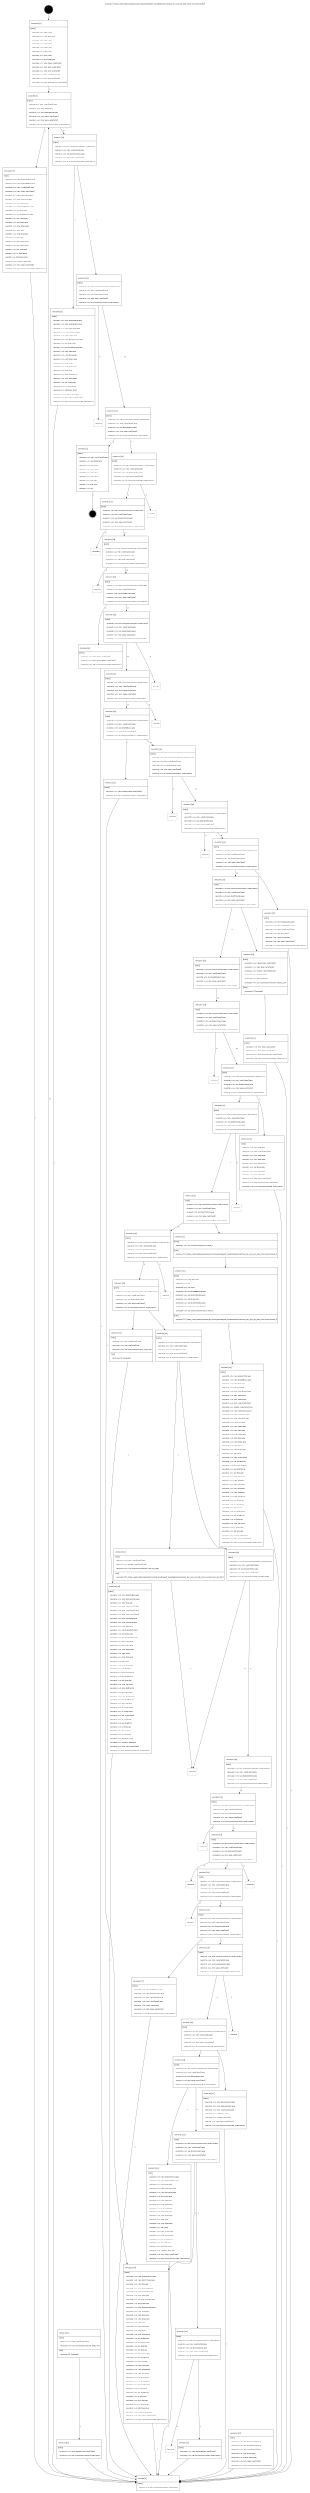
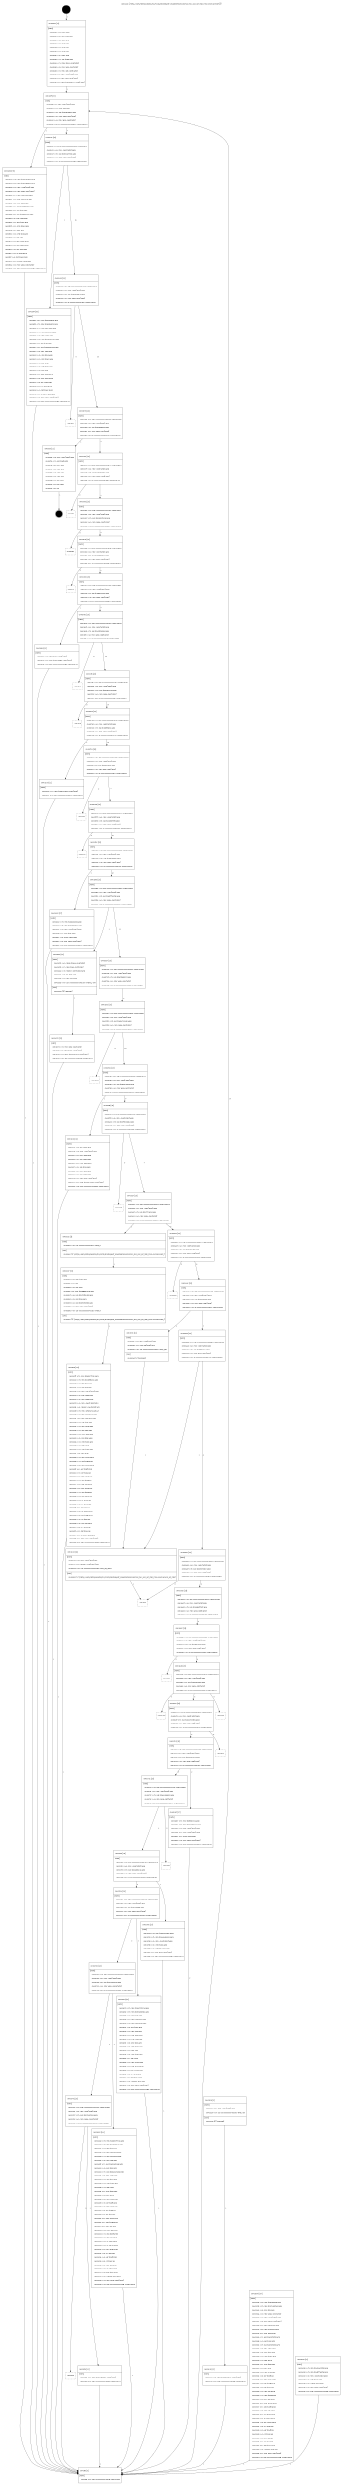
(113, 1471) -> (134, 1454)
(106, 1530) -> (43, 1646)
